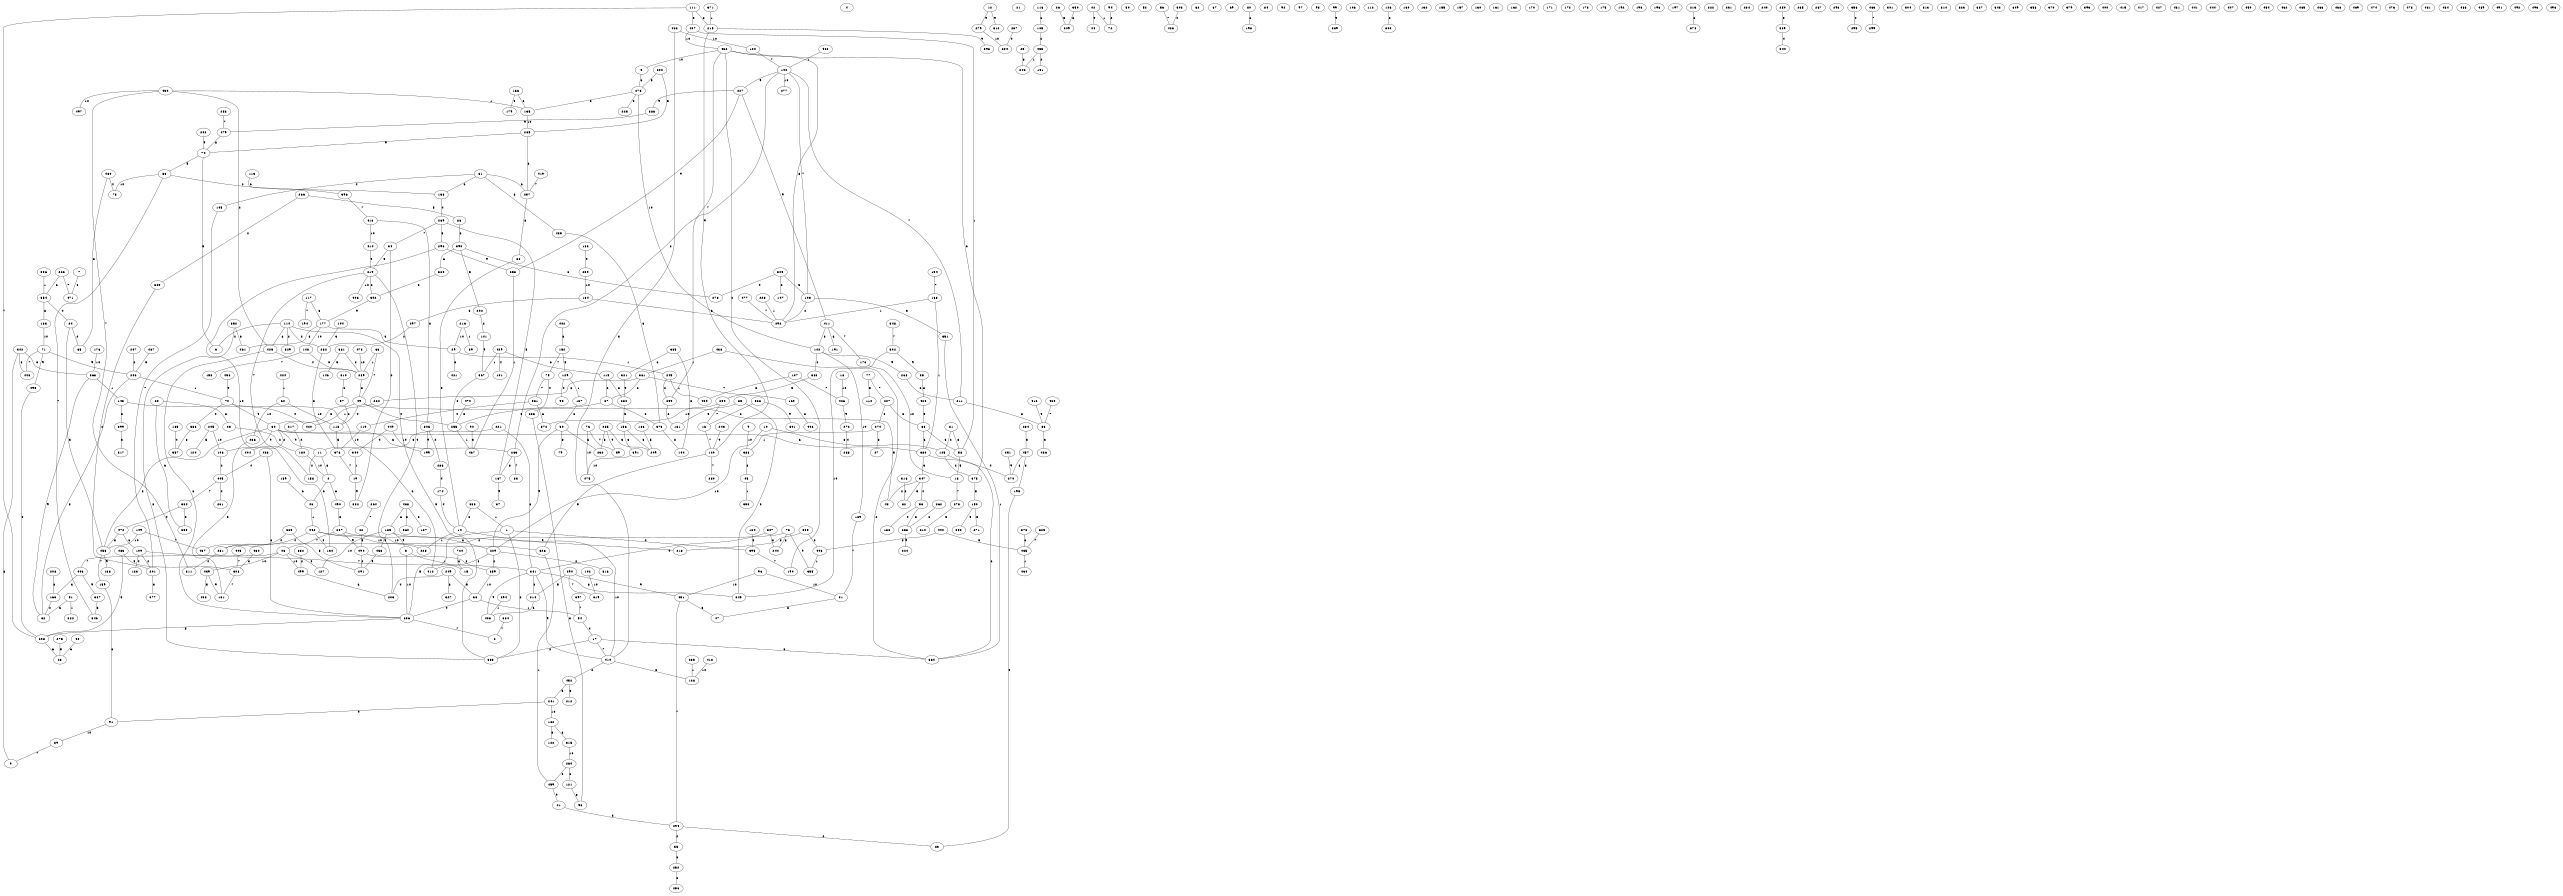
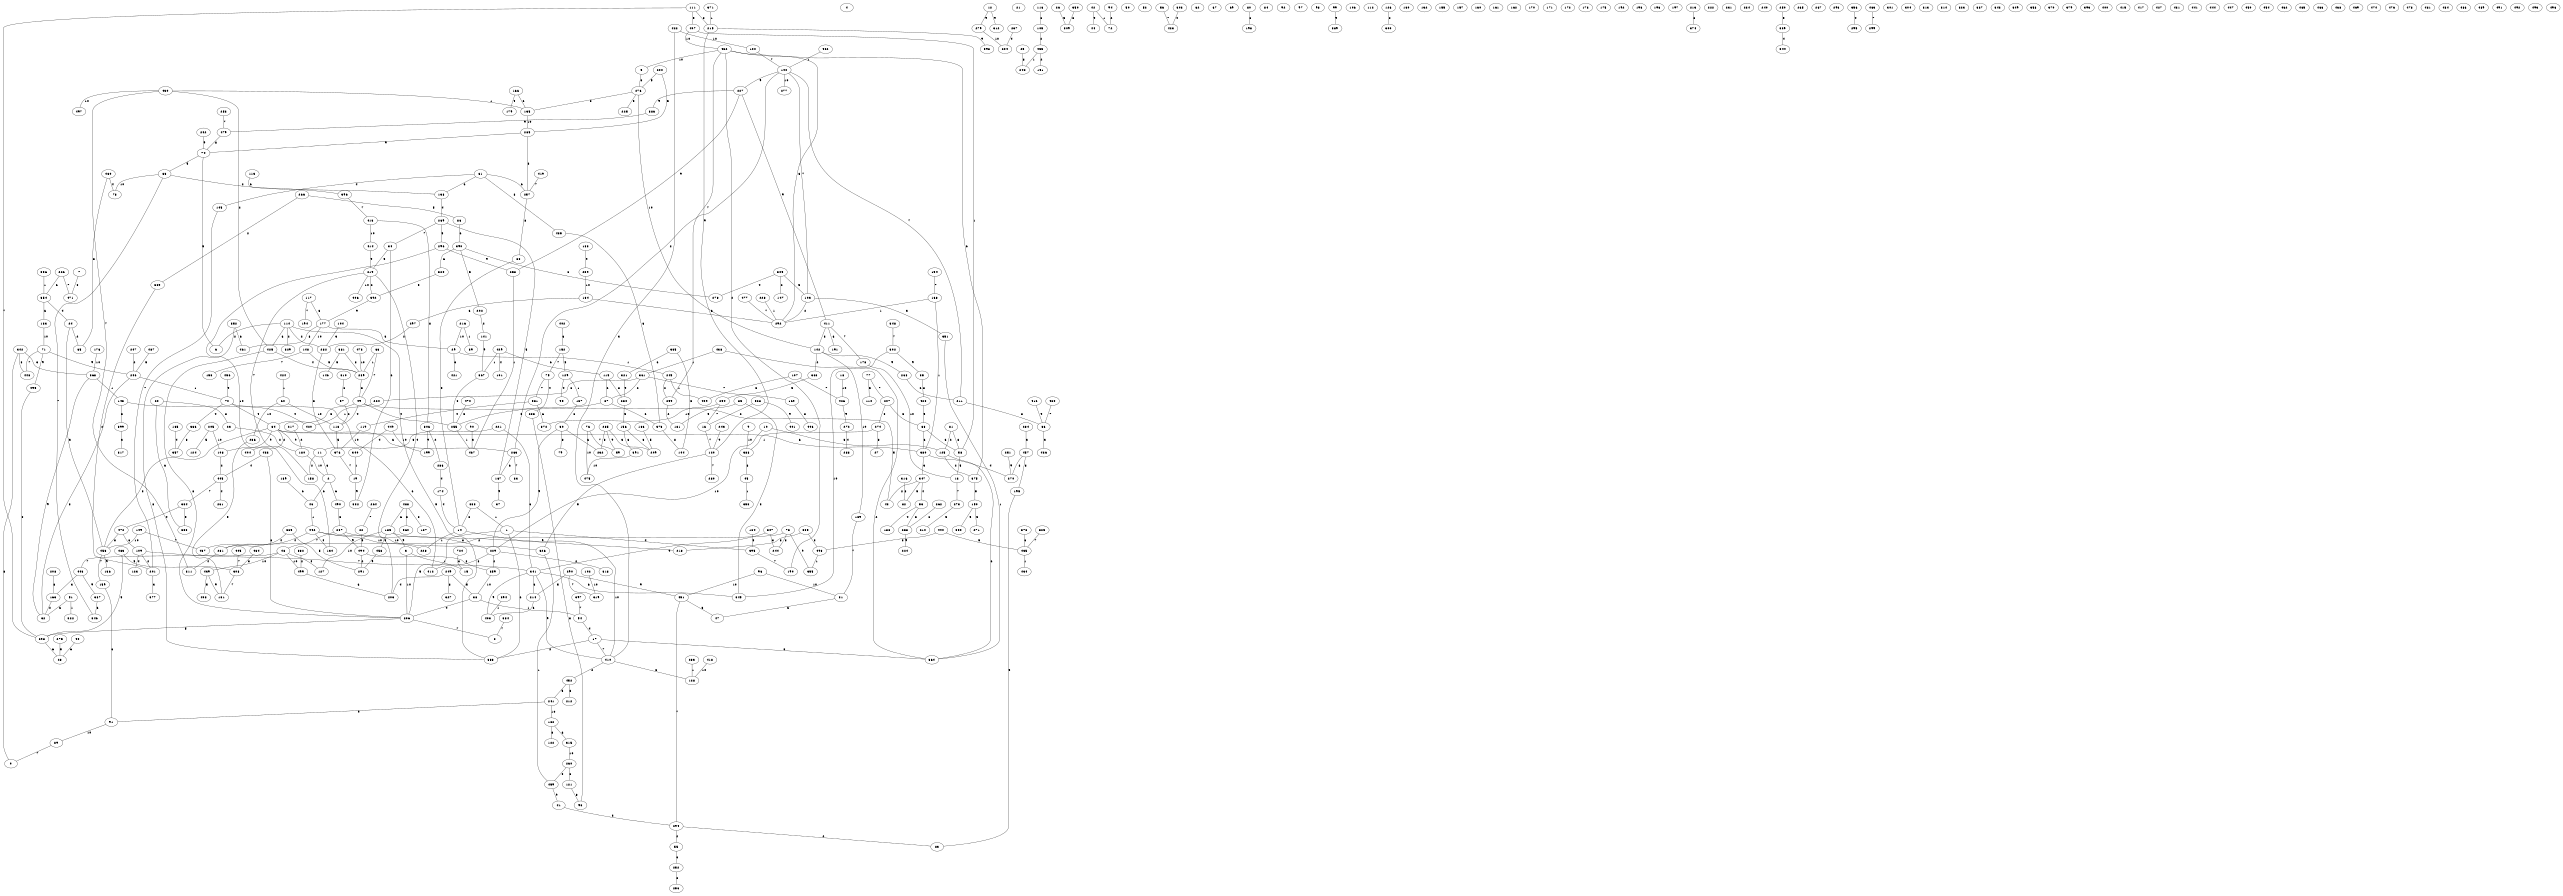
(793, 427) -> (793, 427)
